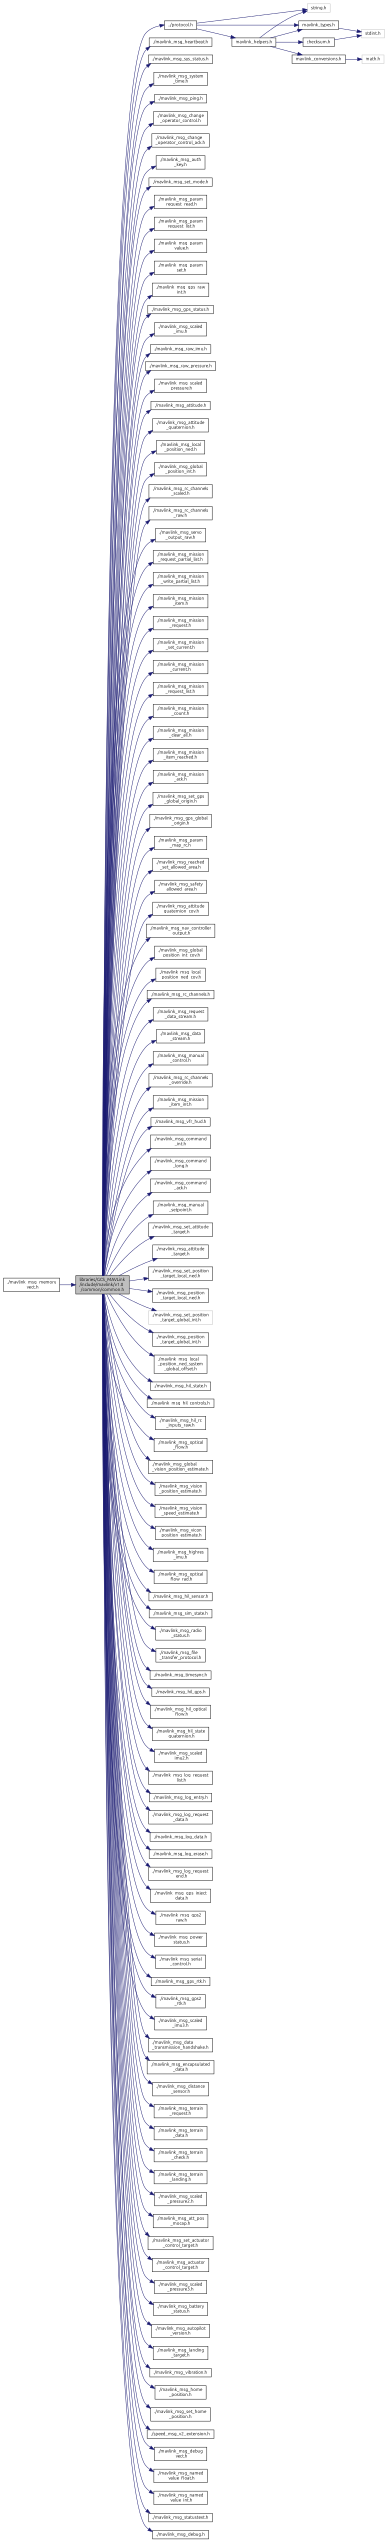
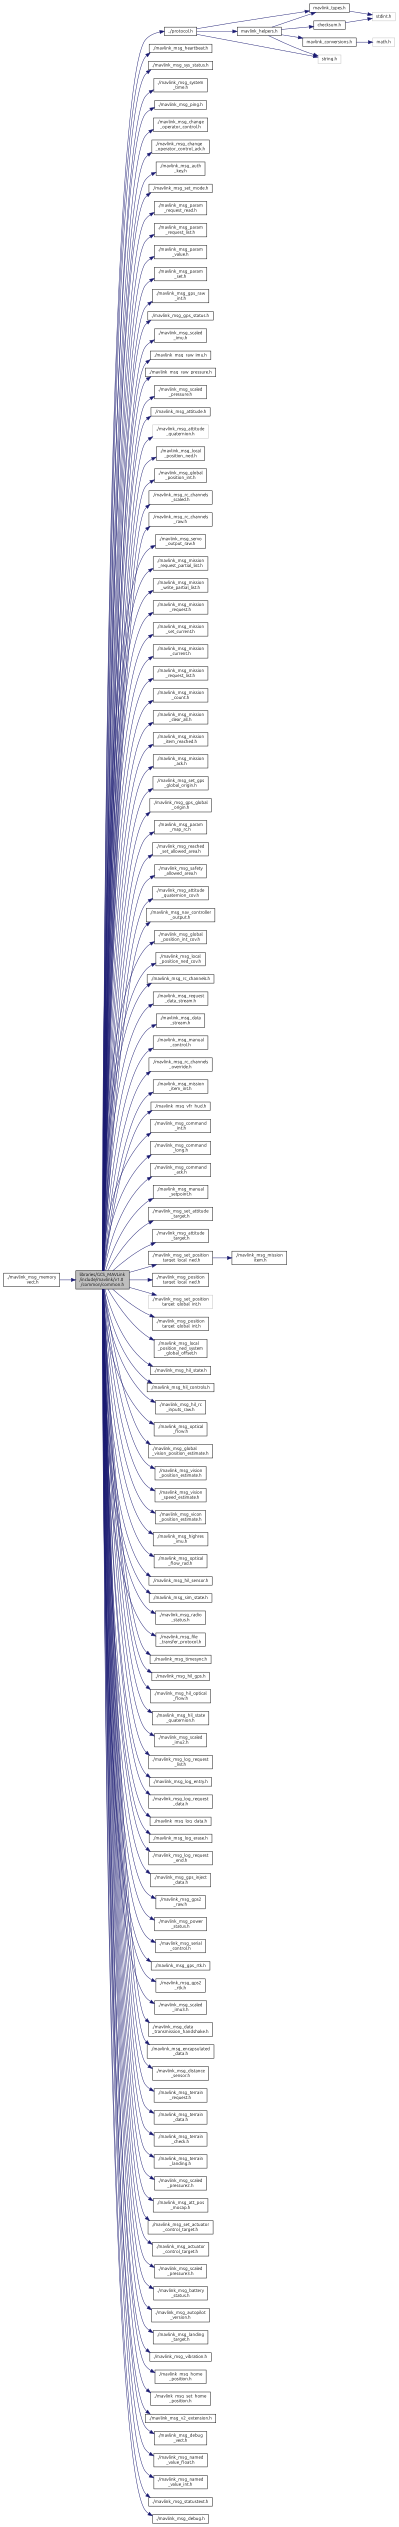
(181, 425) -> (181, 432)
(108, 939) -> (220, 1258)
(181, 2434) -> (181, 2418)
